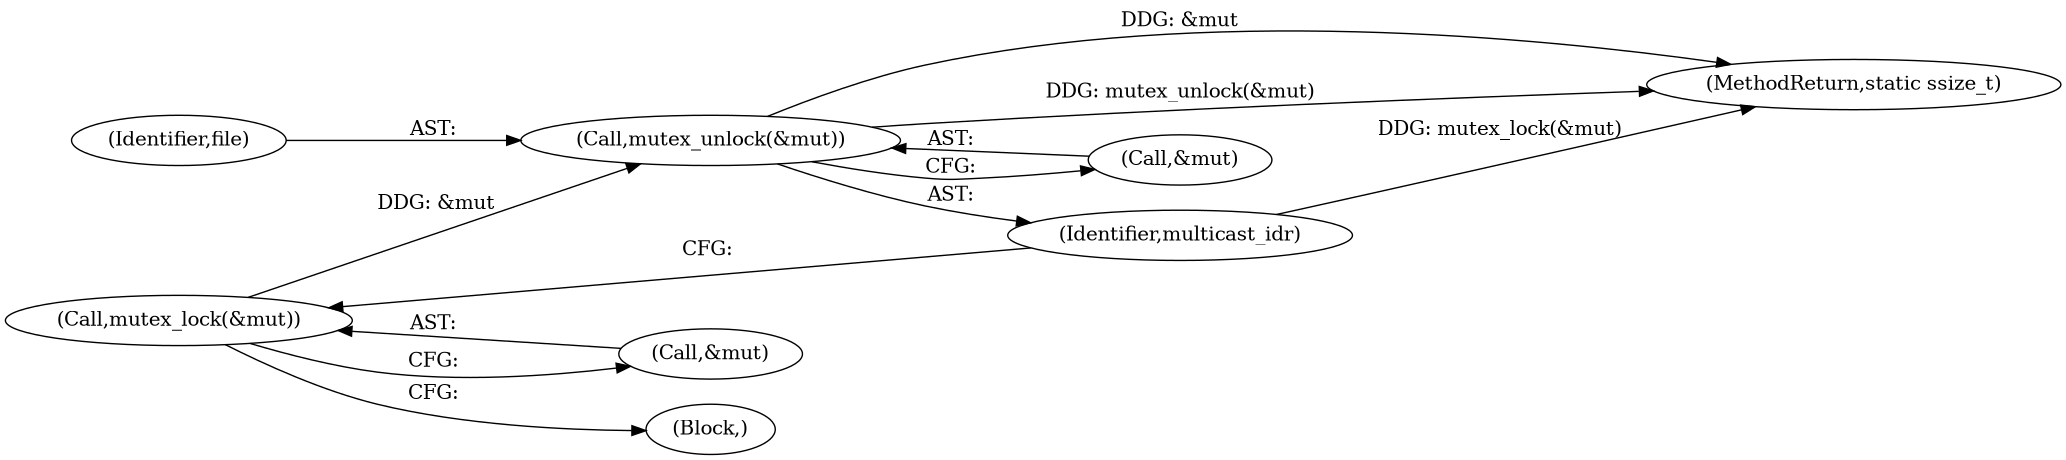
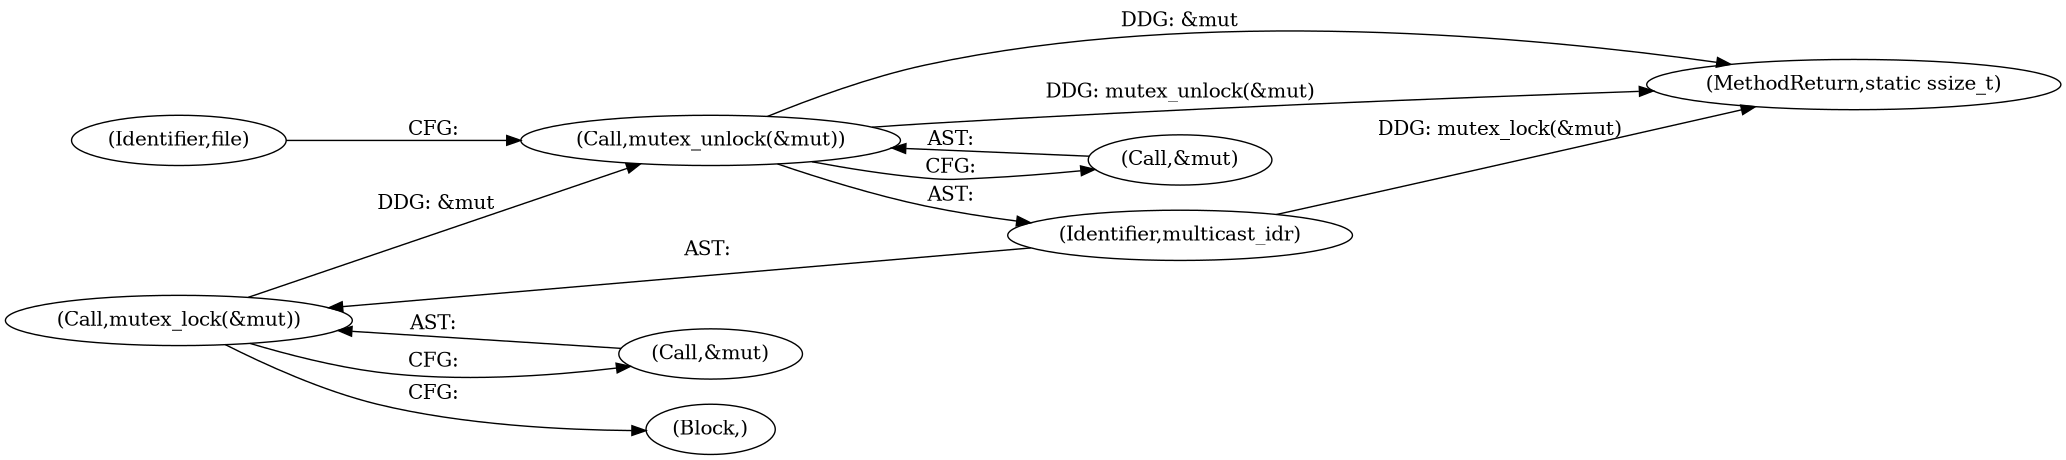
(437, 130) -> (437, 130)
(711, 250) -> (711, 250)
